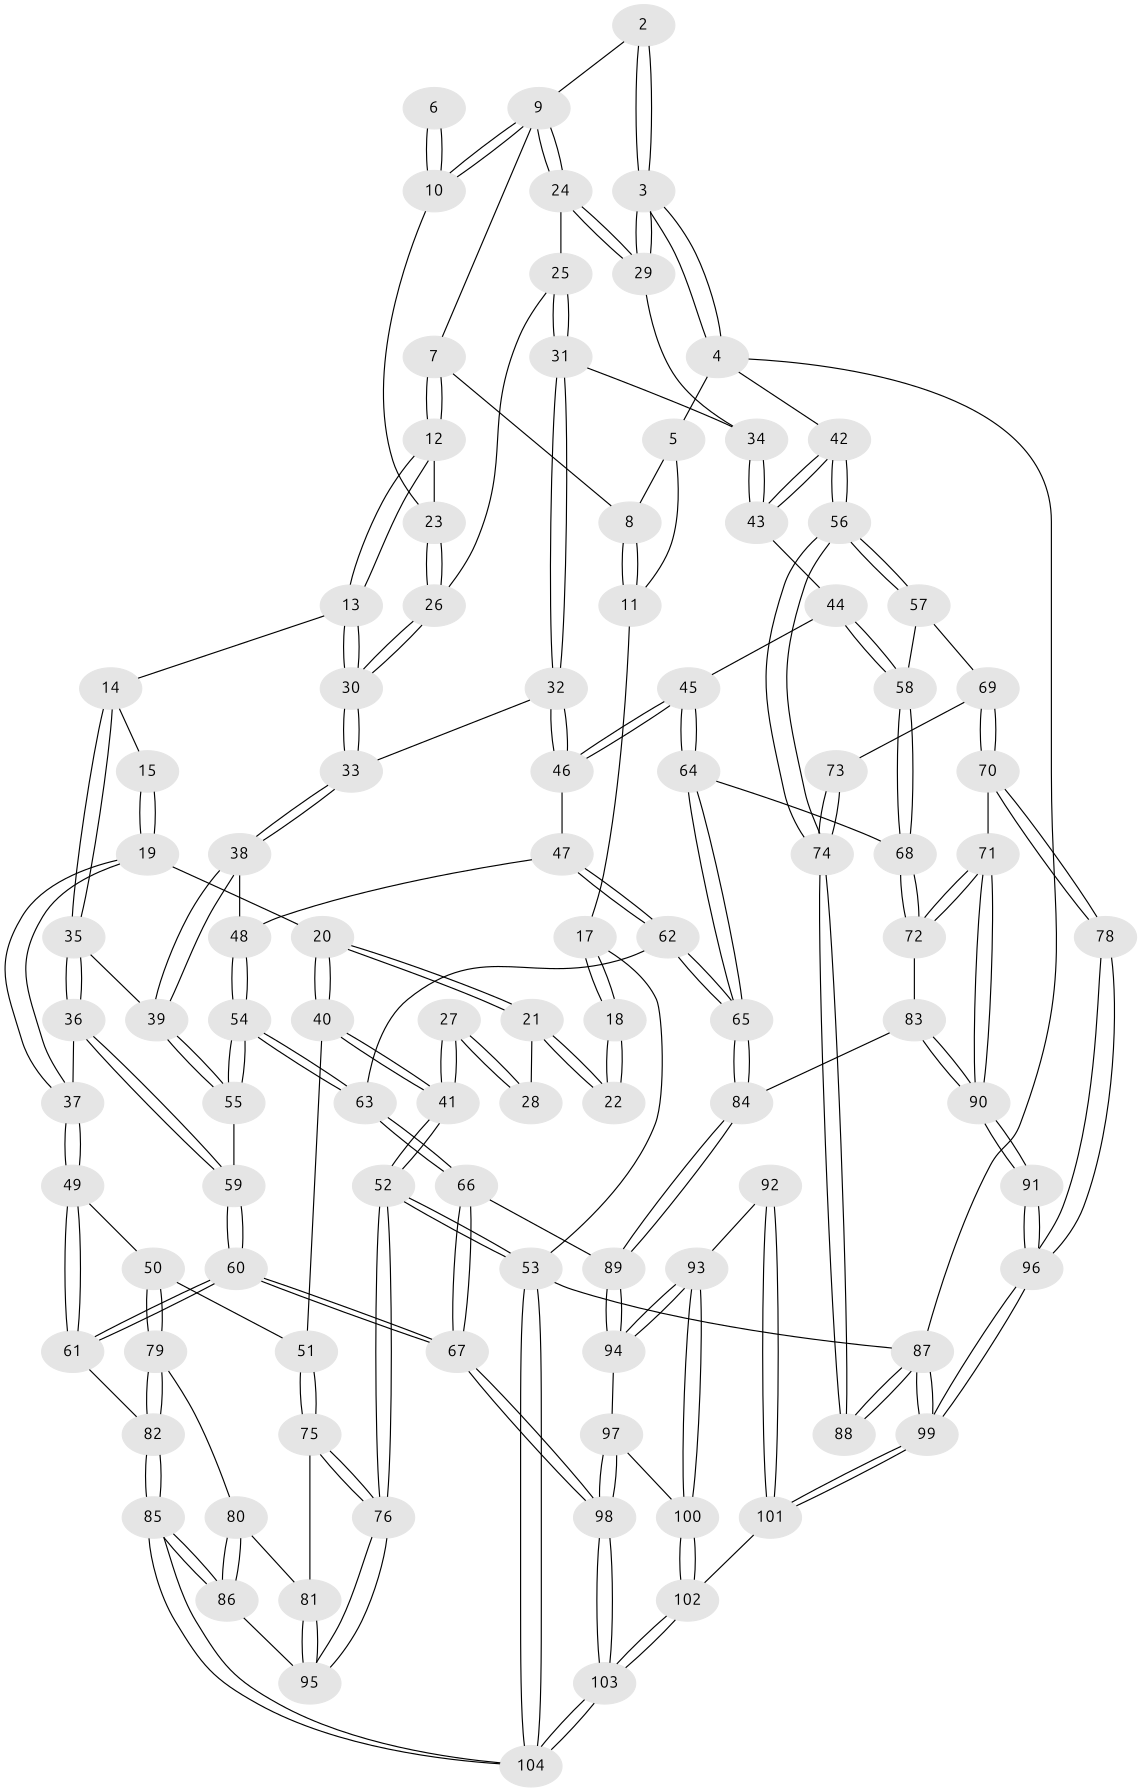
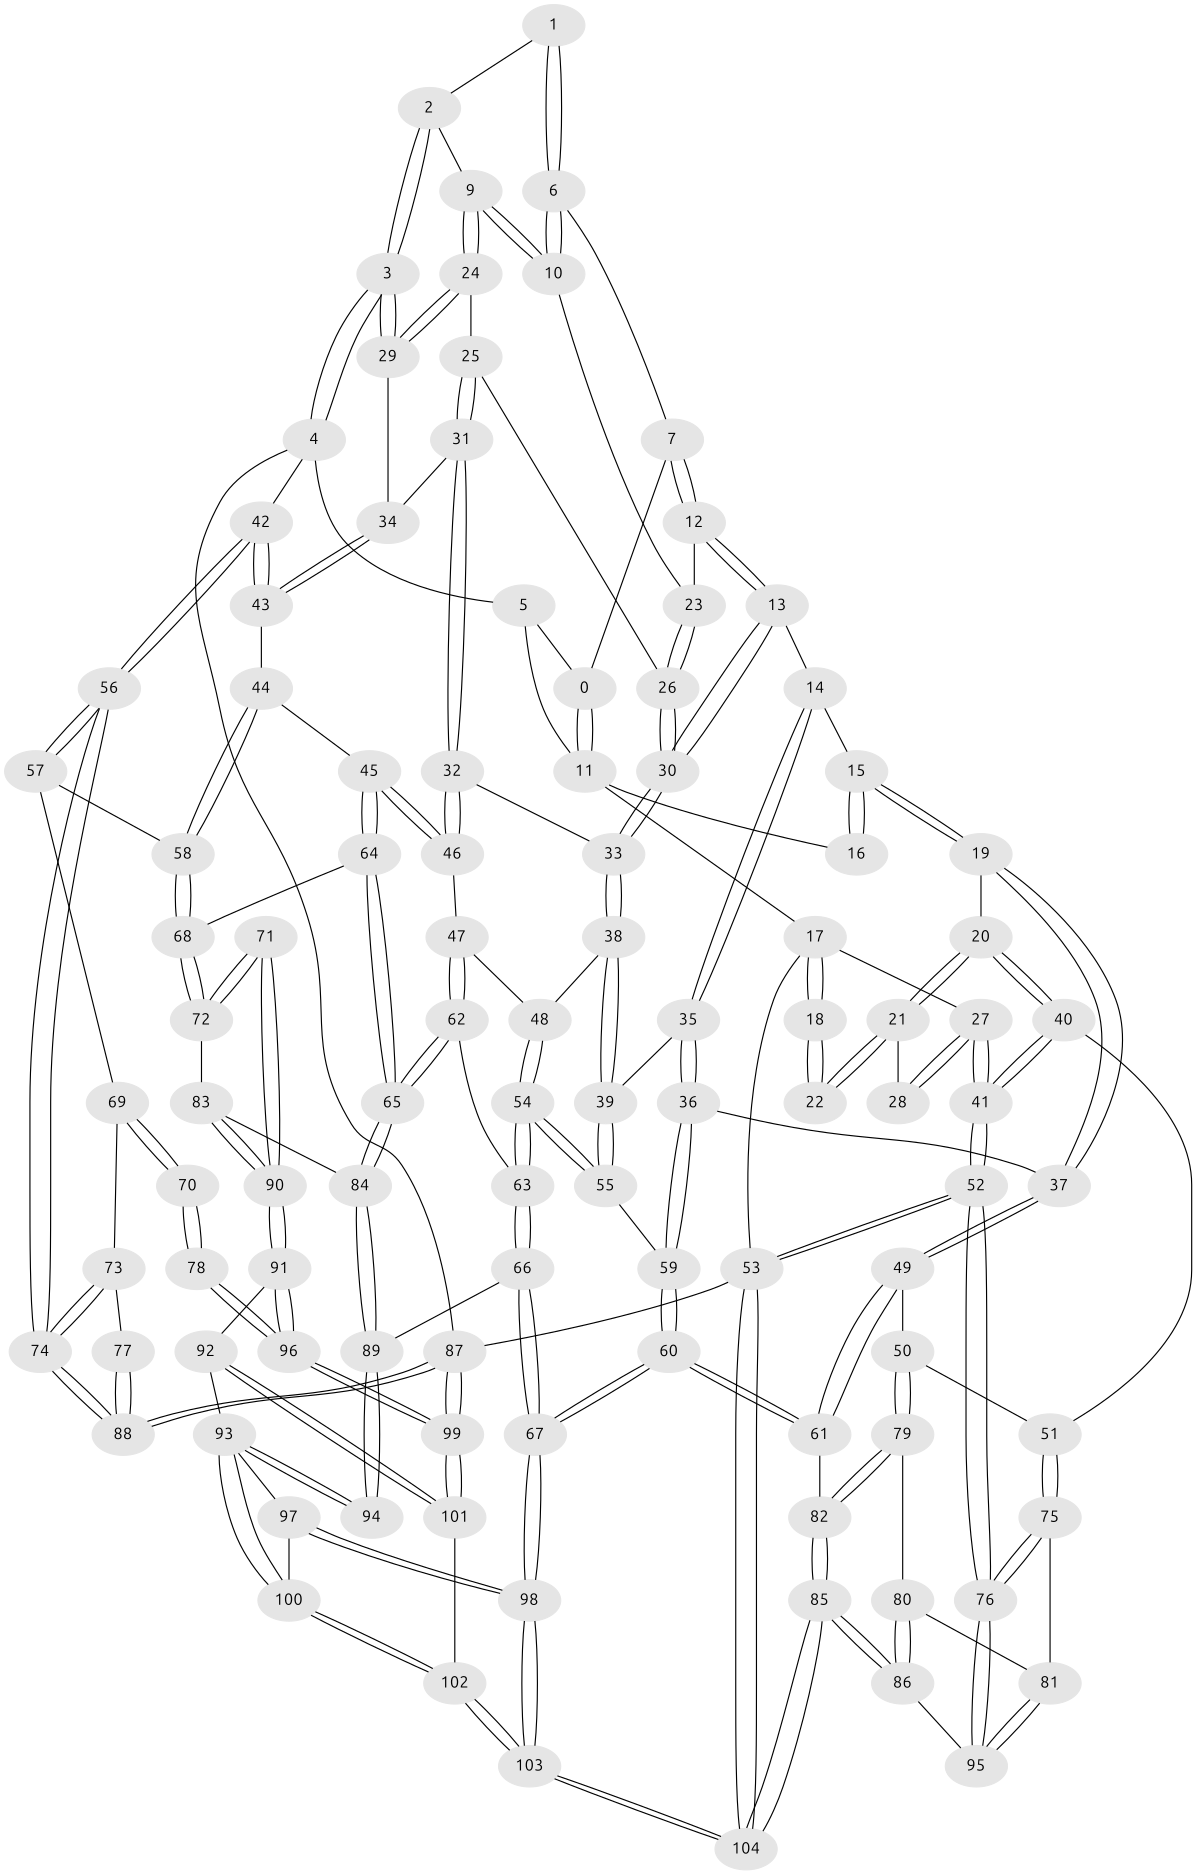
none -> (554, 25)
(487, 233) -> (623, 311)
(630, 523) -> (585, 689)
(988, 813) -> none
none -> (857, 854)
none -> (898, 979)
none -> (251, 1301)
none -> (123, 1352)
(613, 1393) -> (257, 1476)
